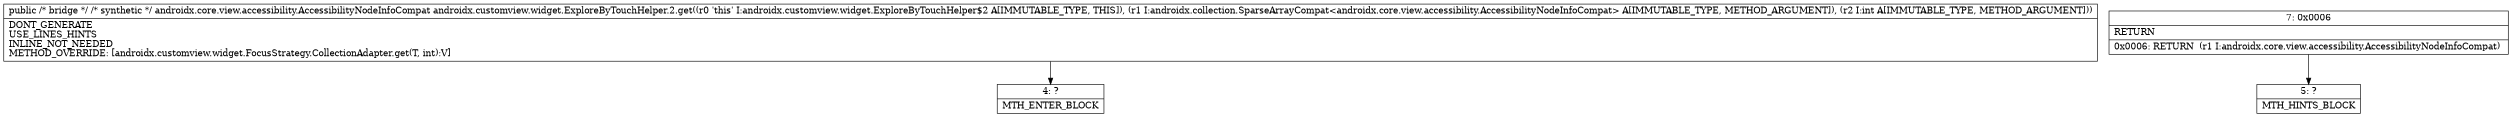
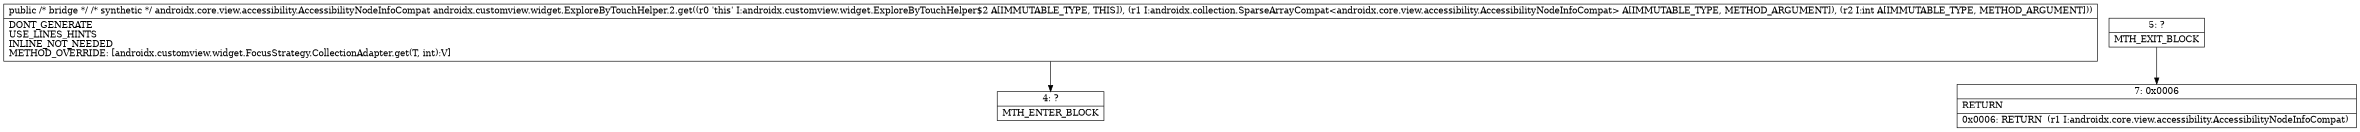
(2309, 66) -> (2157, 63)
(2309, 106) -> (2157, 40)
